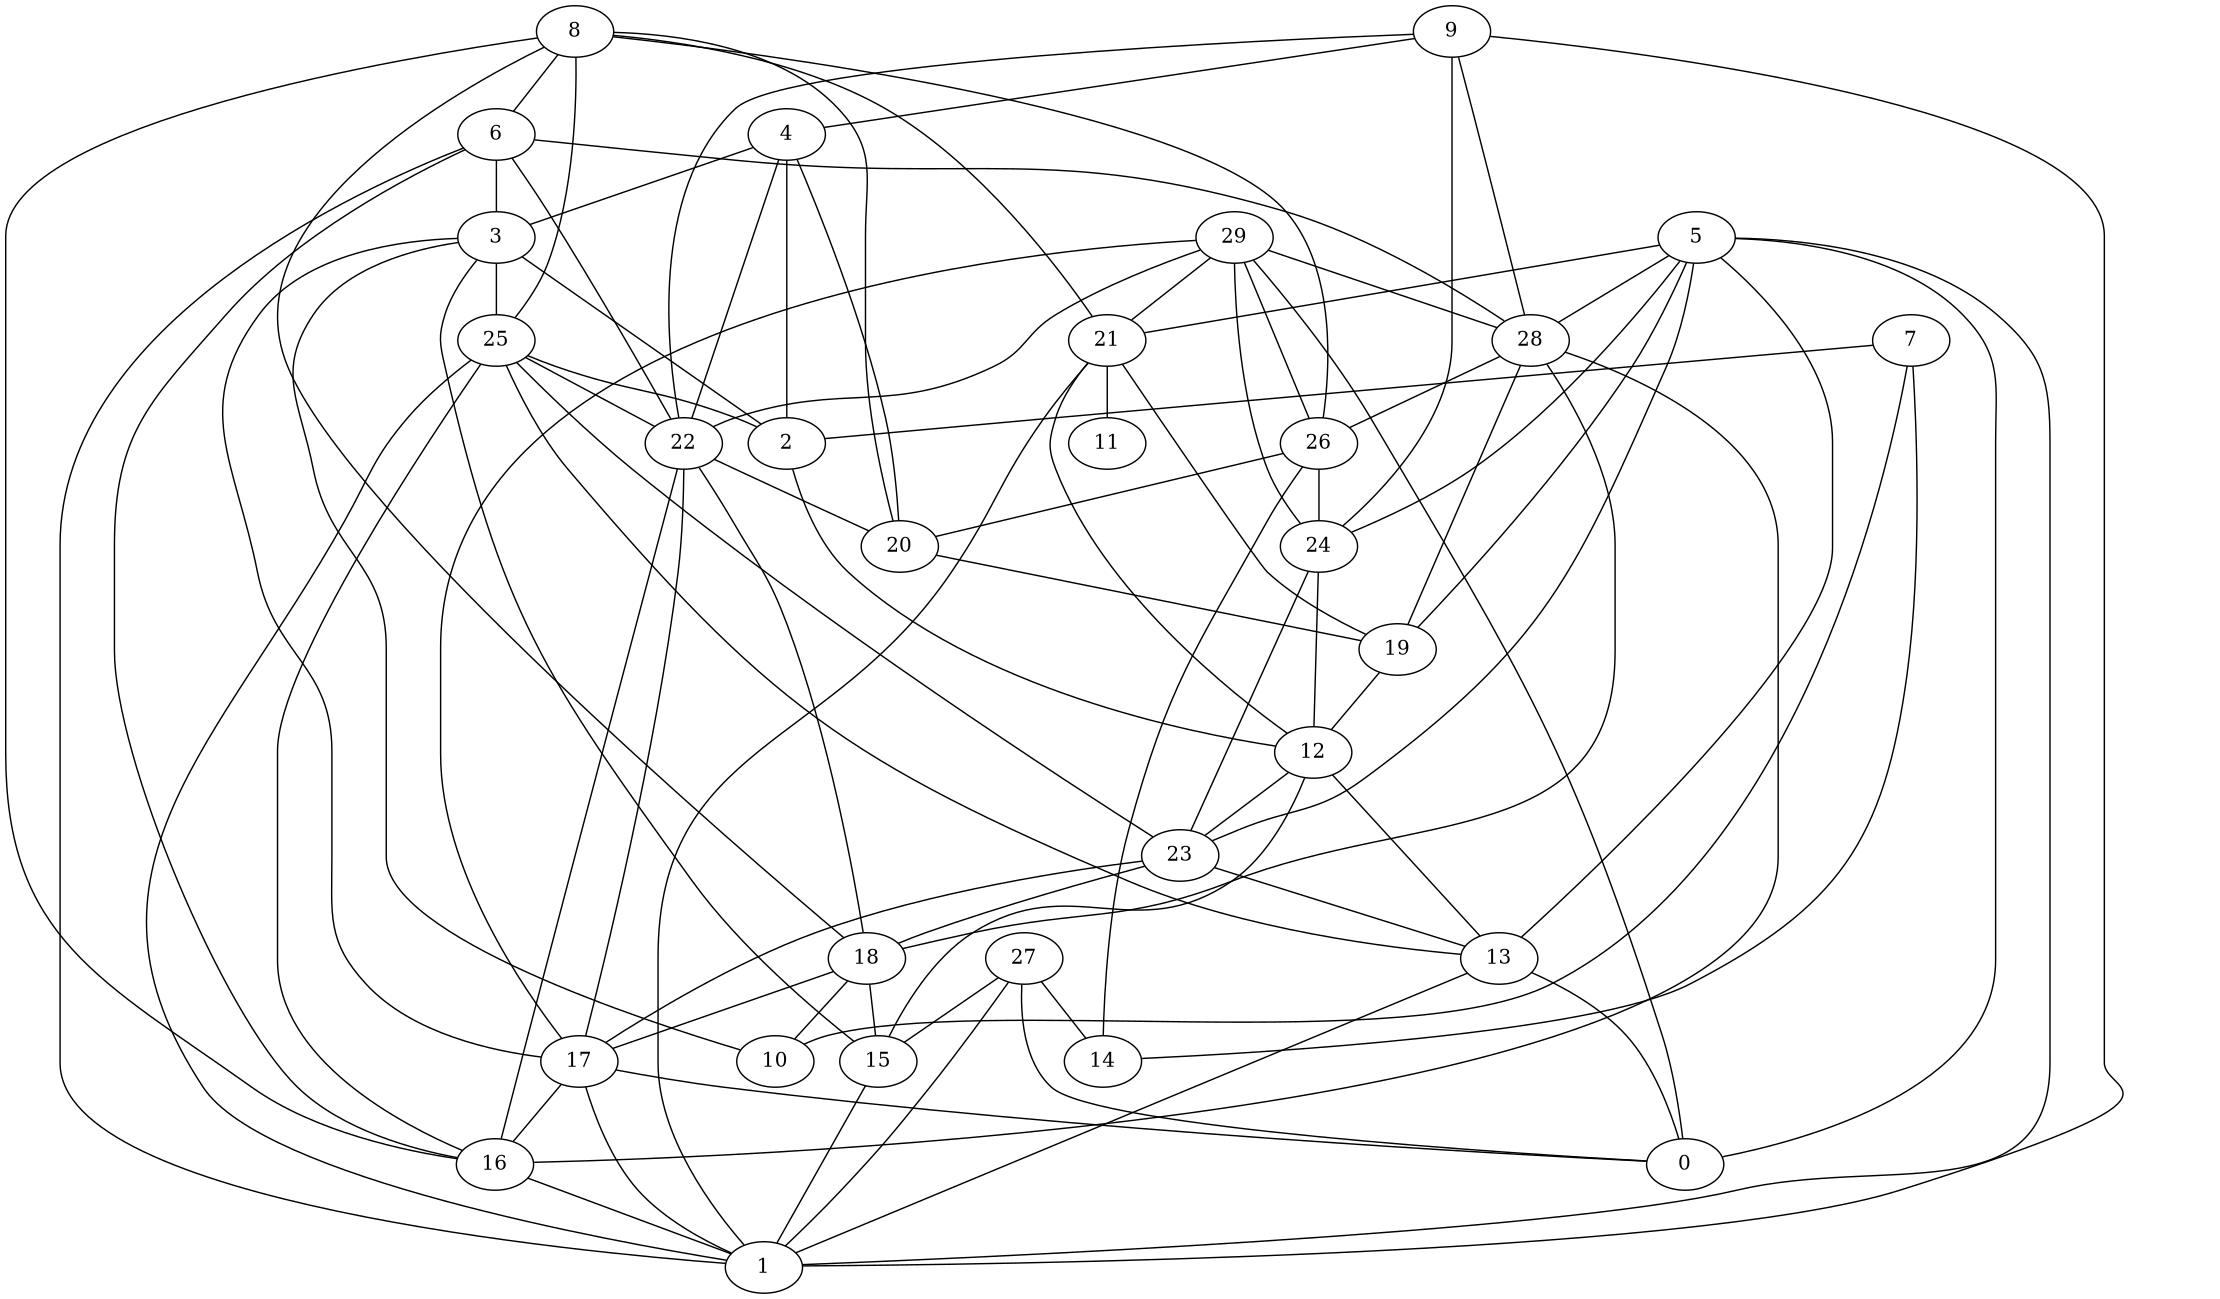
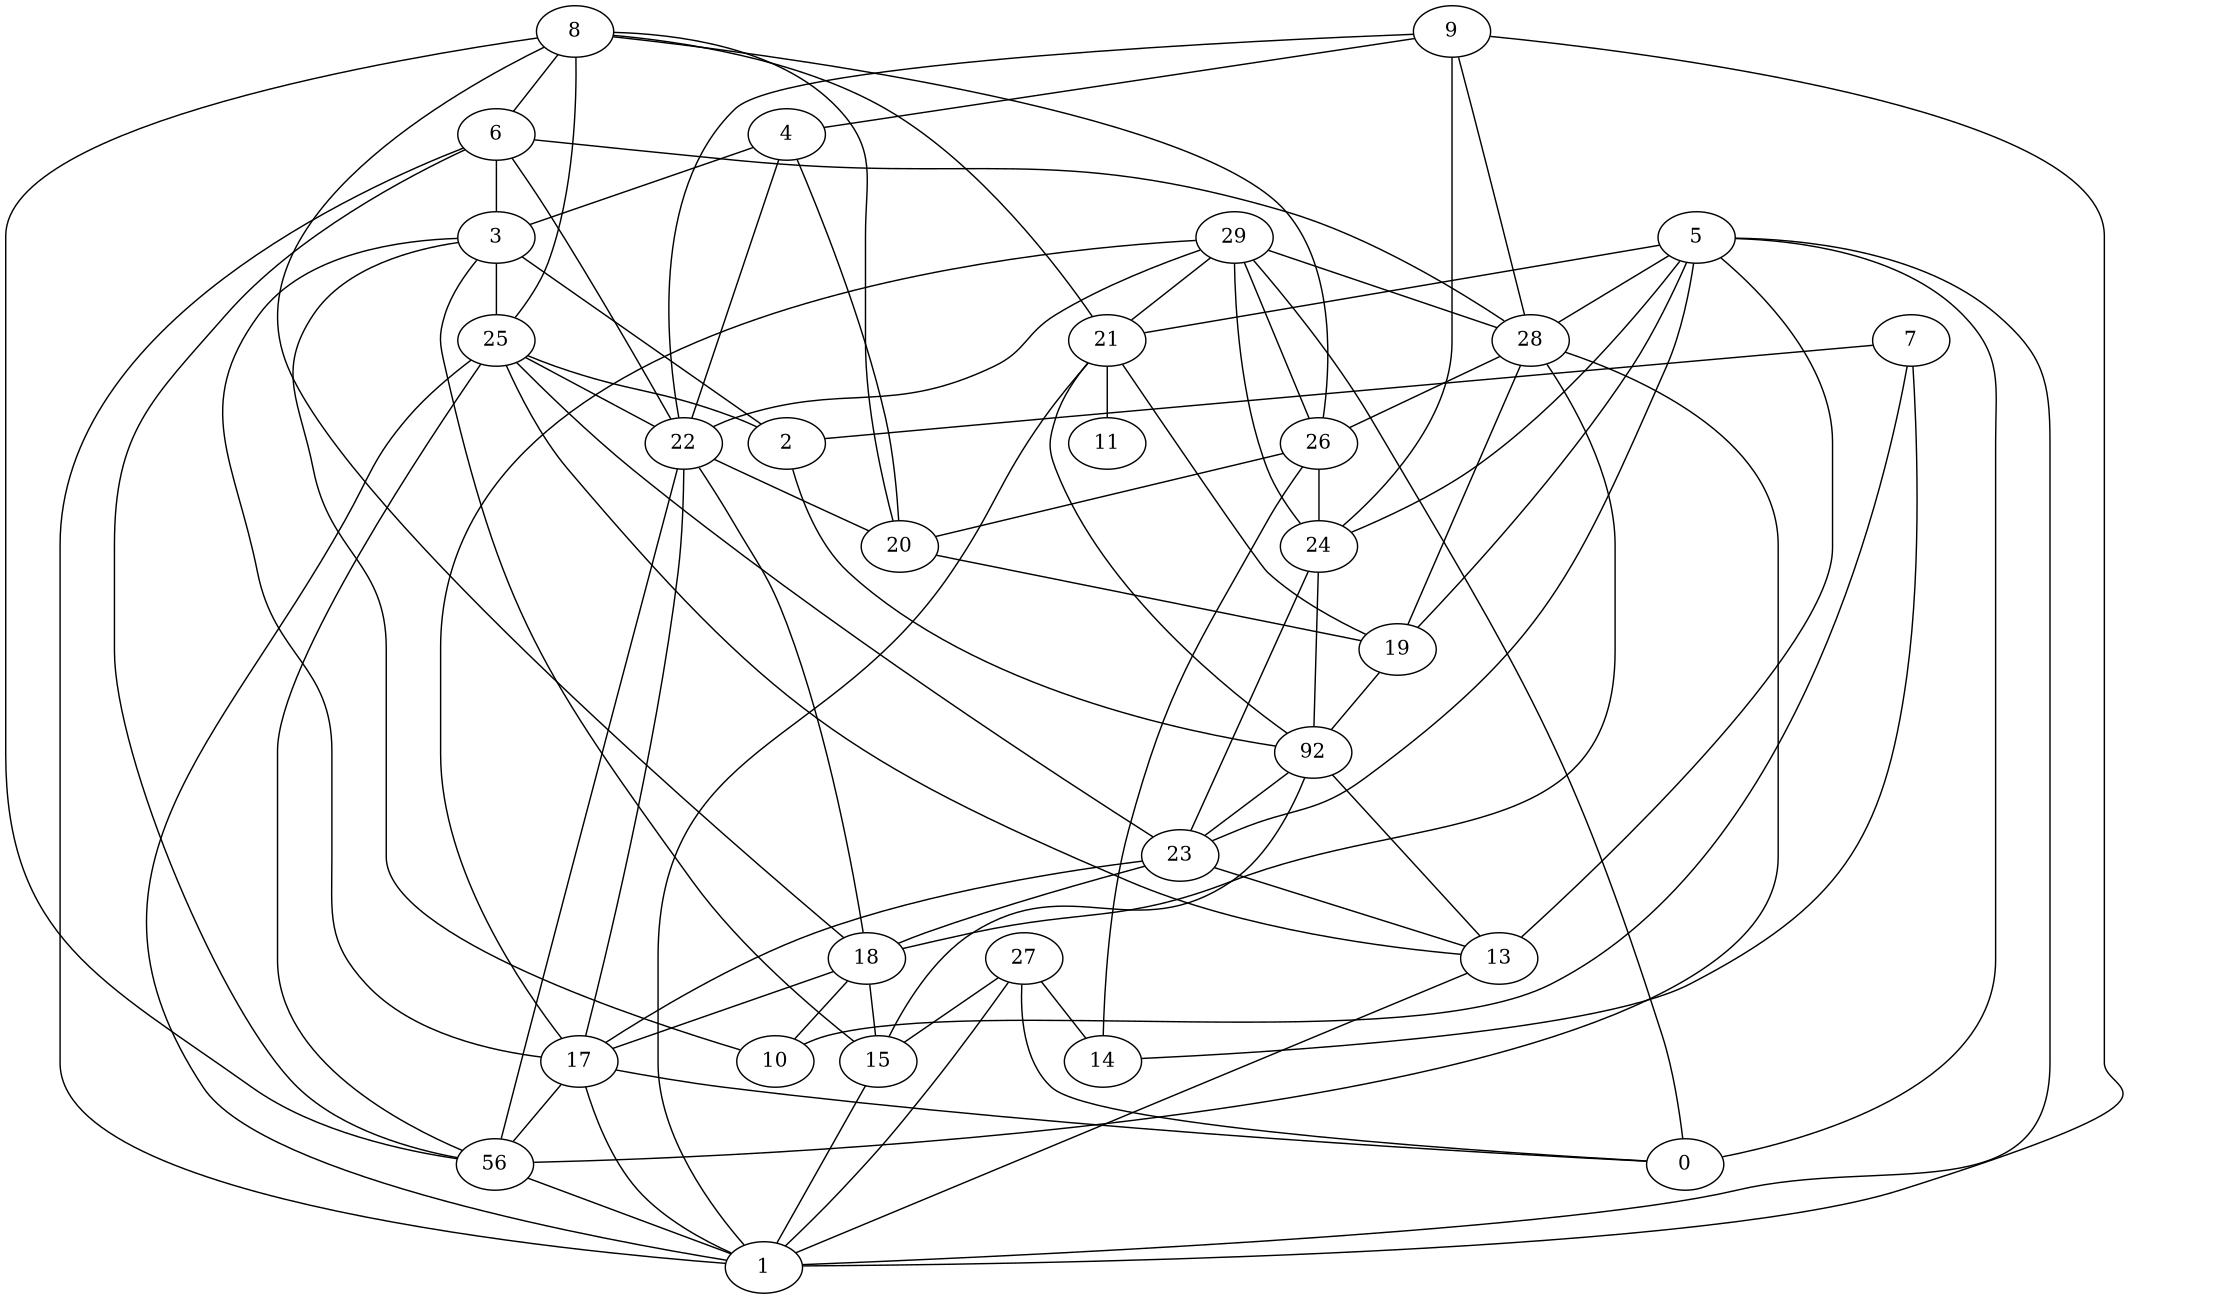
(787, 289) -> none
(1313, 752) -> (1313, 752)
(1627, 1036) -> none
(495, 1164) -> (495, 1164)
